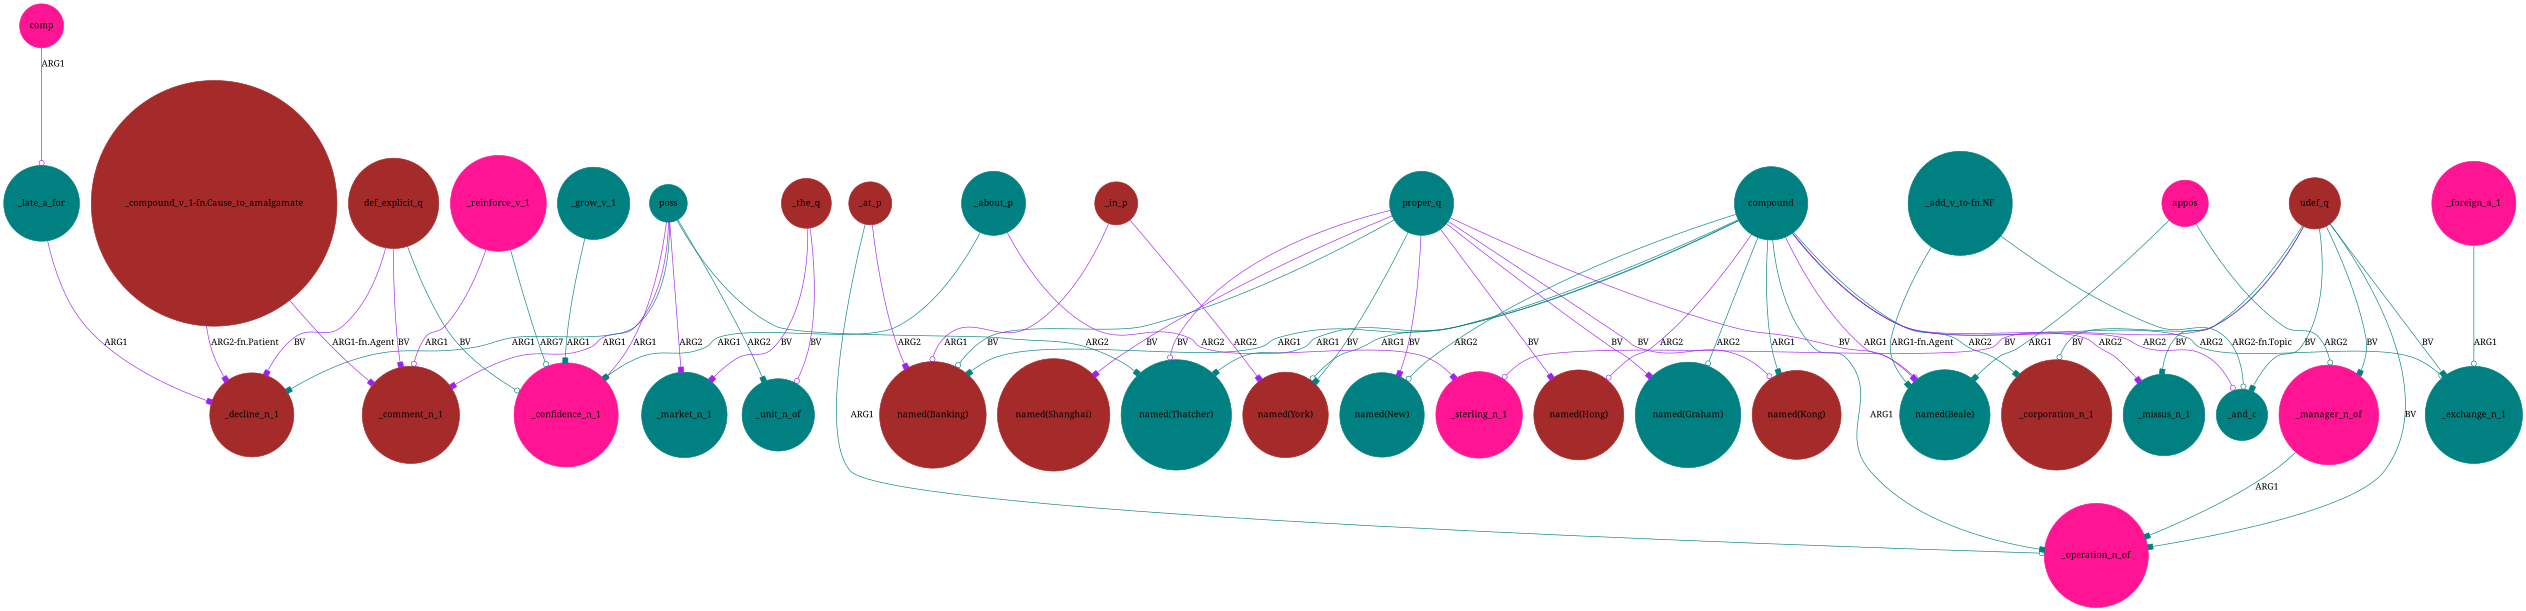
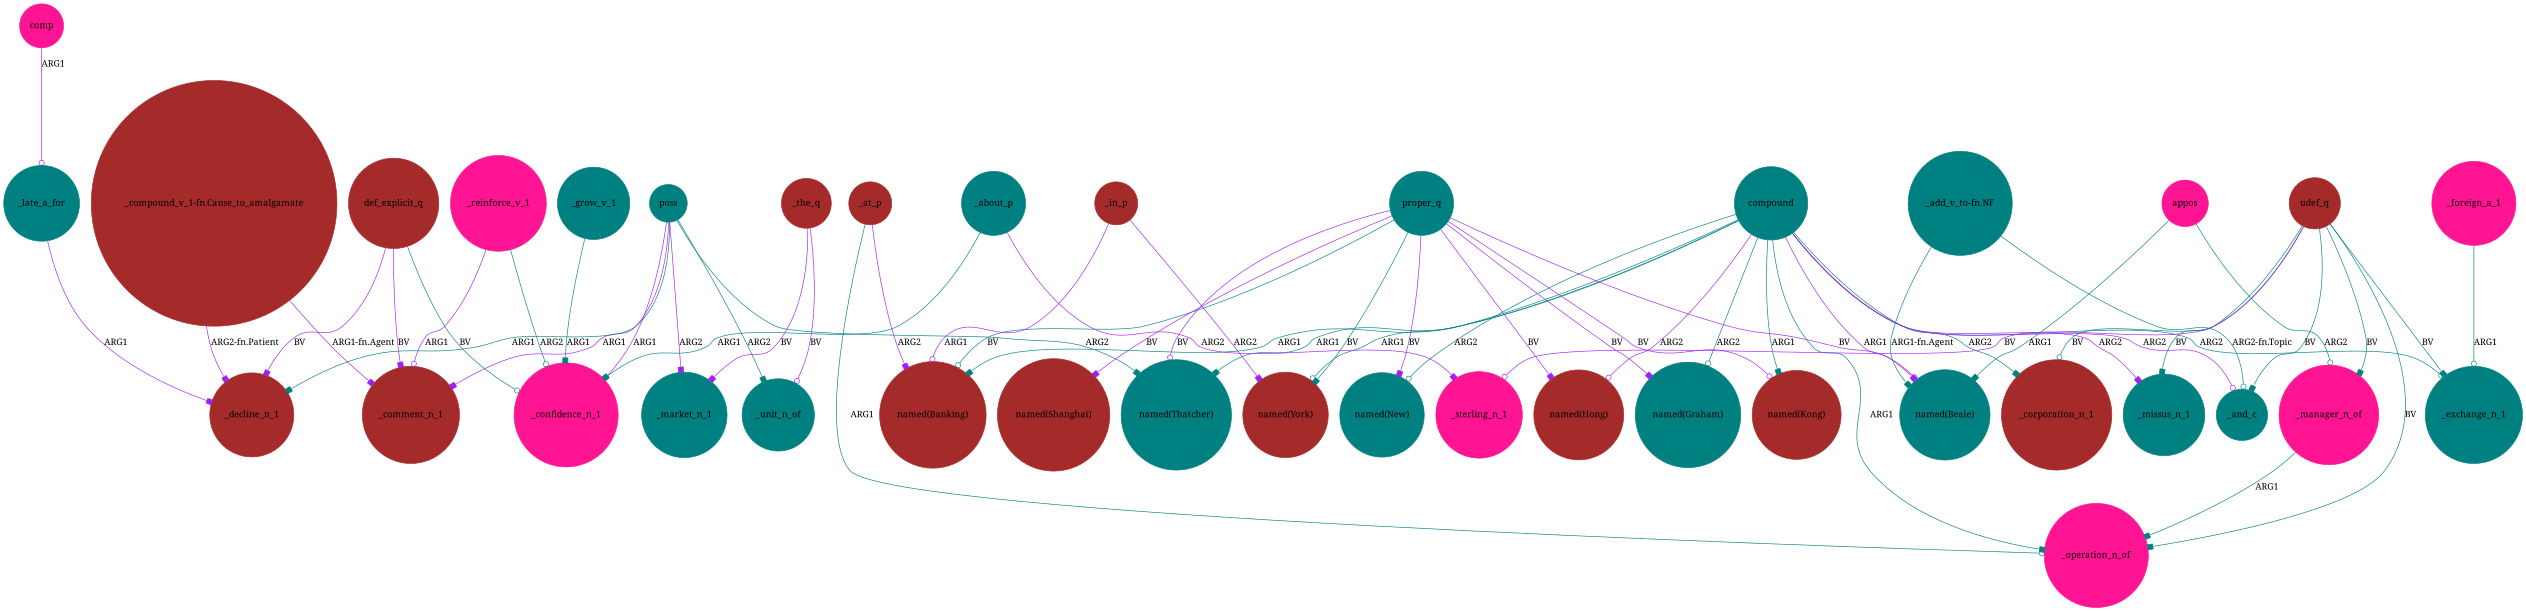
(552, 343) -> (552, 343)
